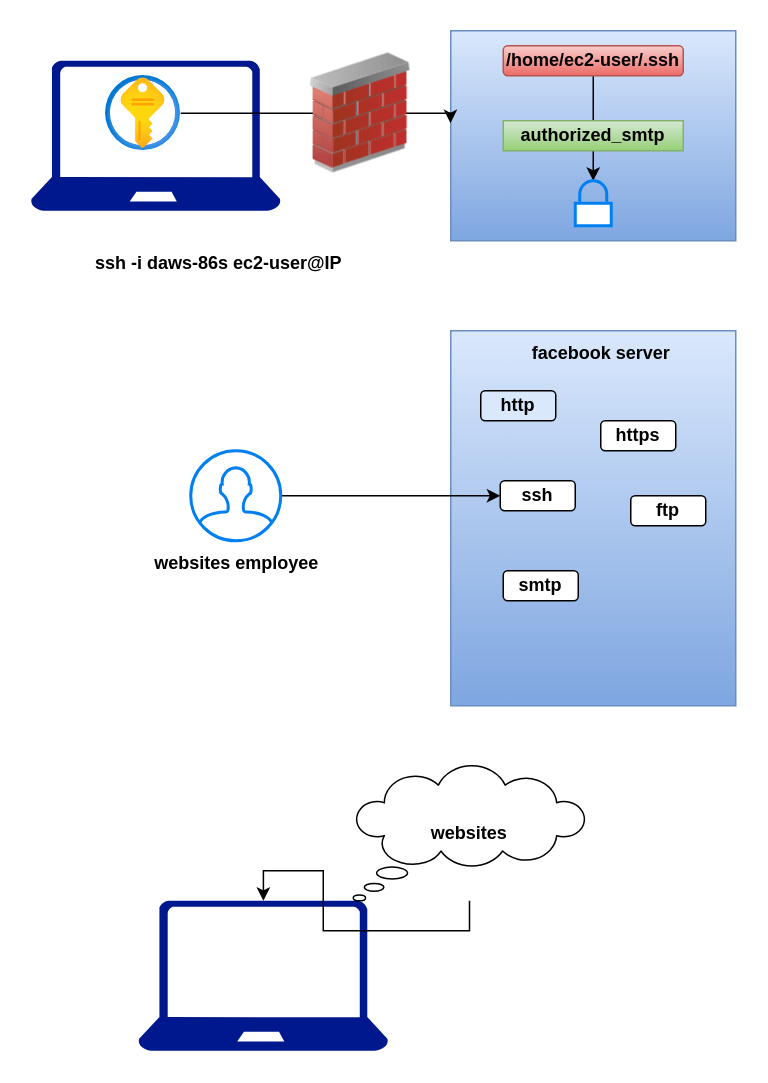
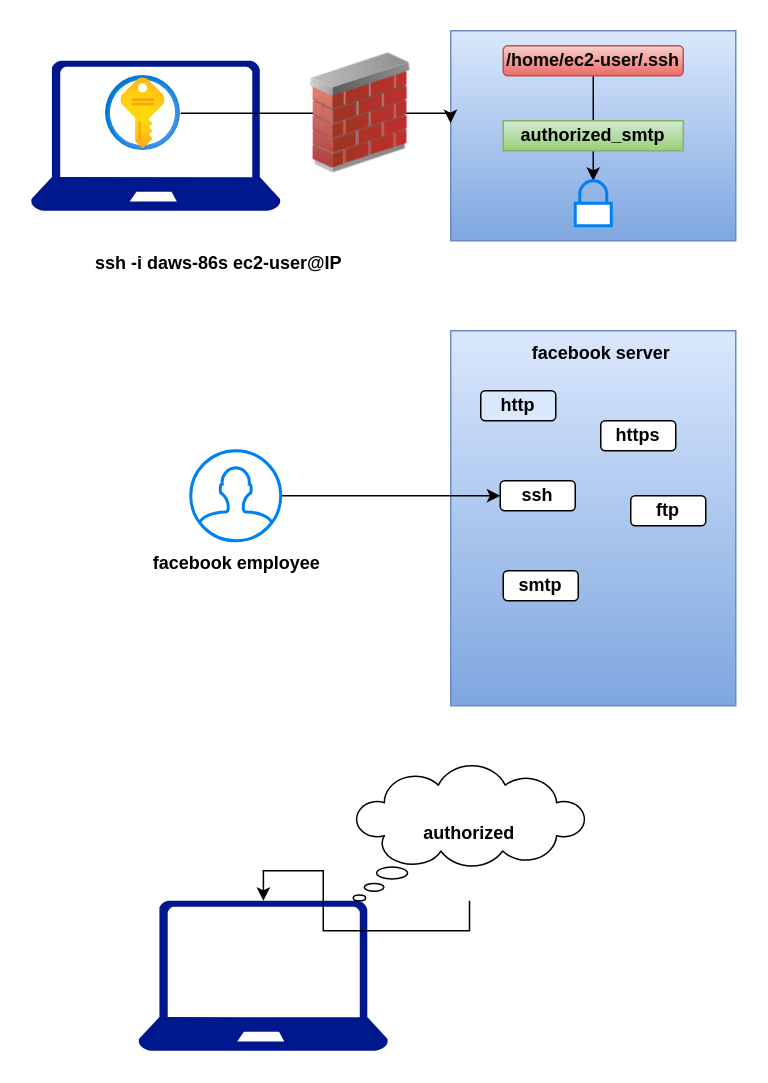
(237, 563) -> (237, 563)
(470, 833) -> (470, 833)
